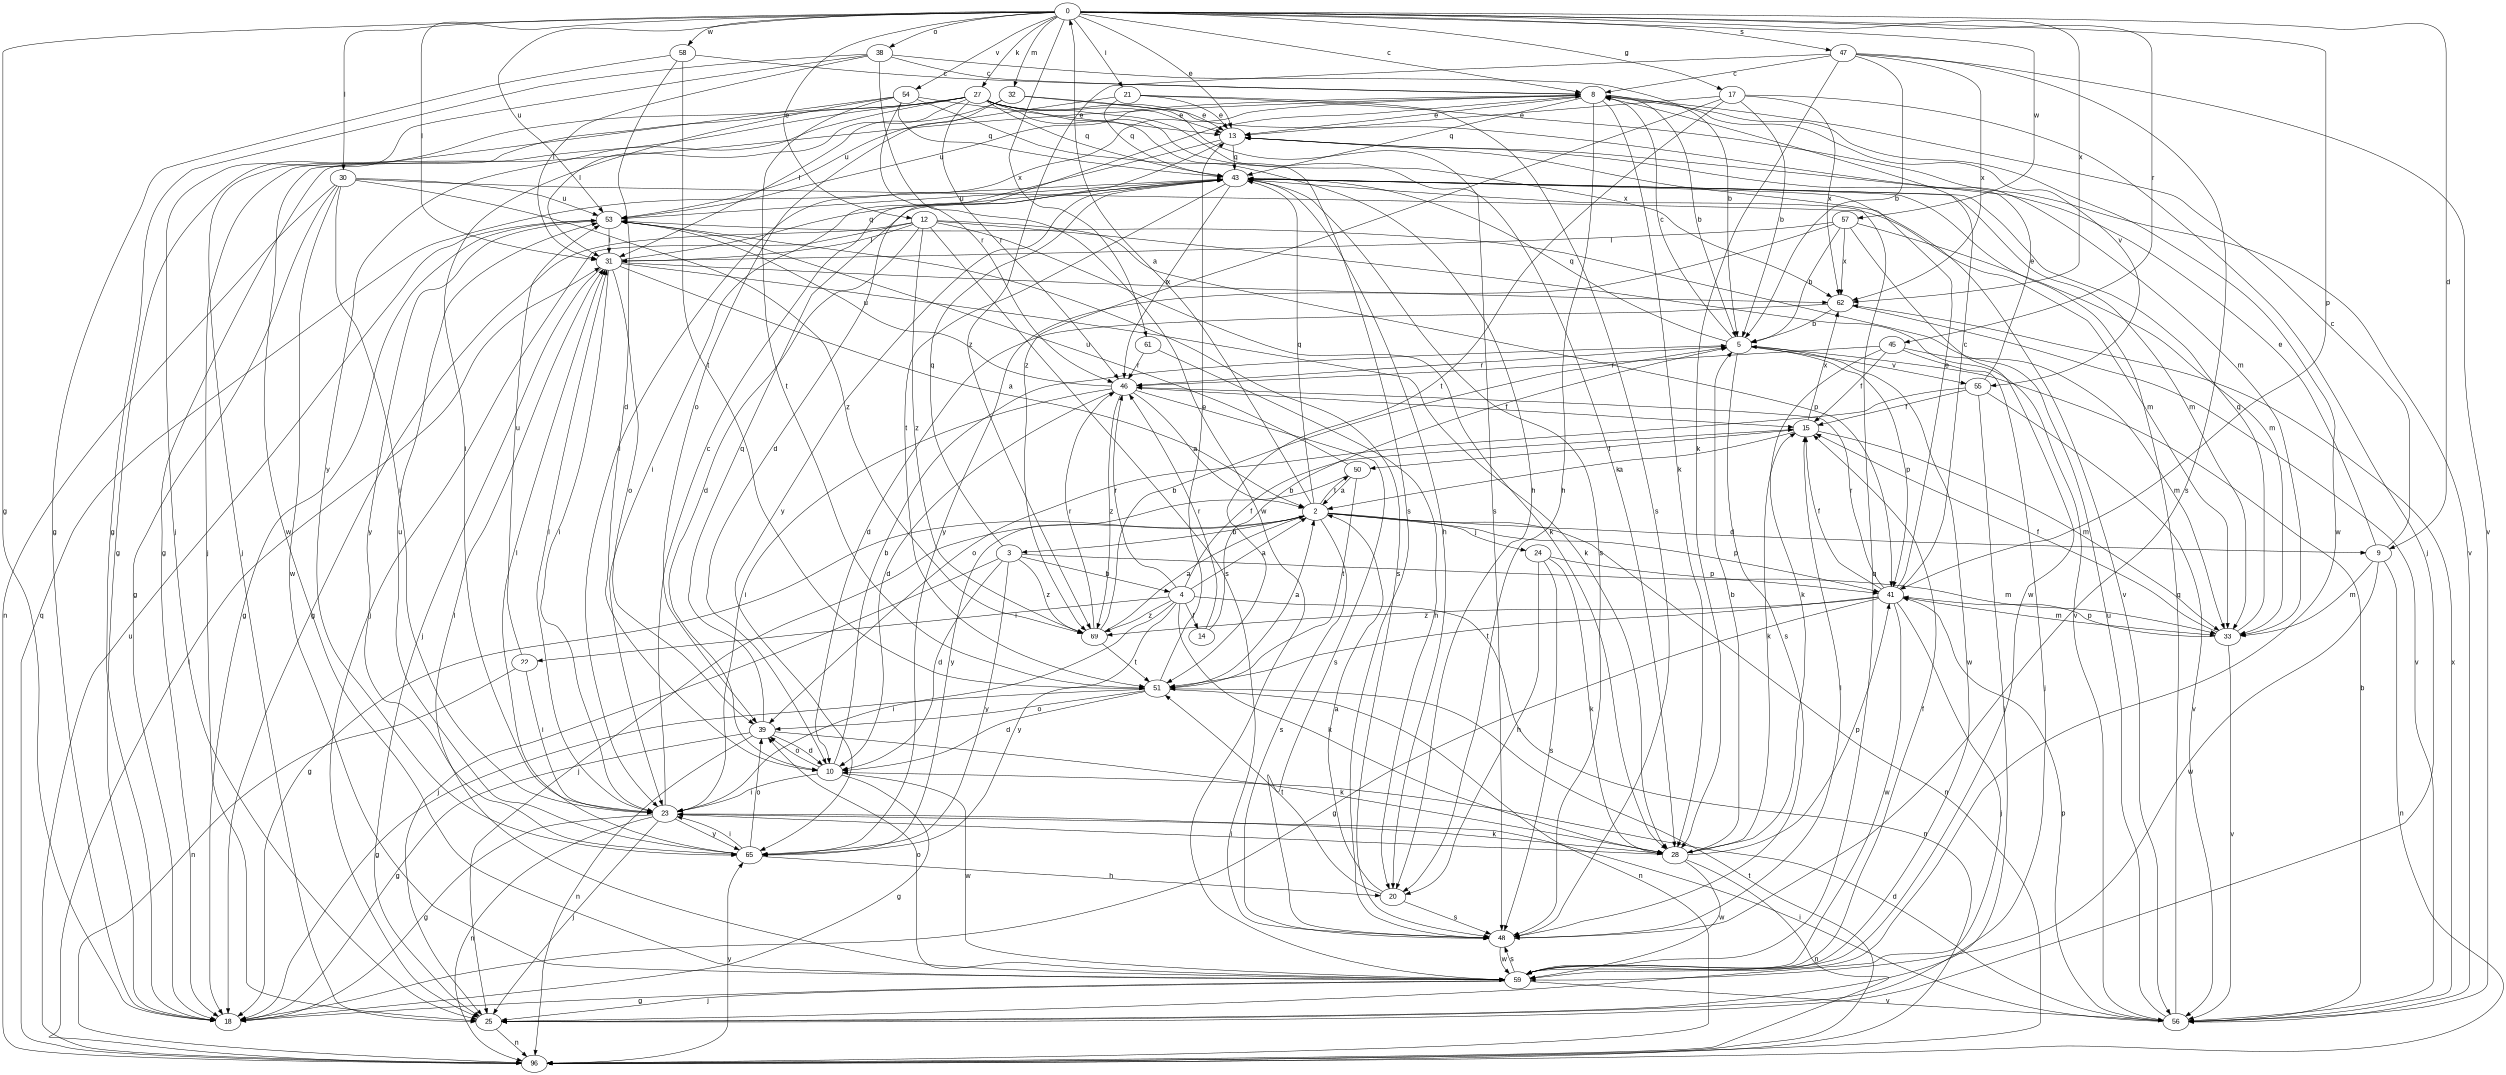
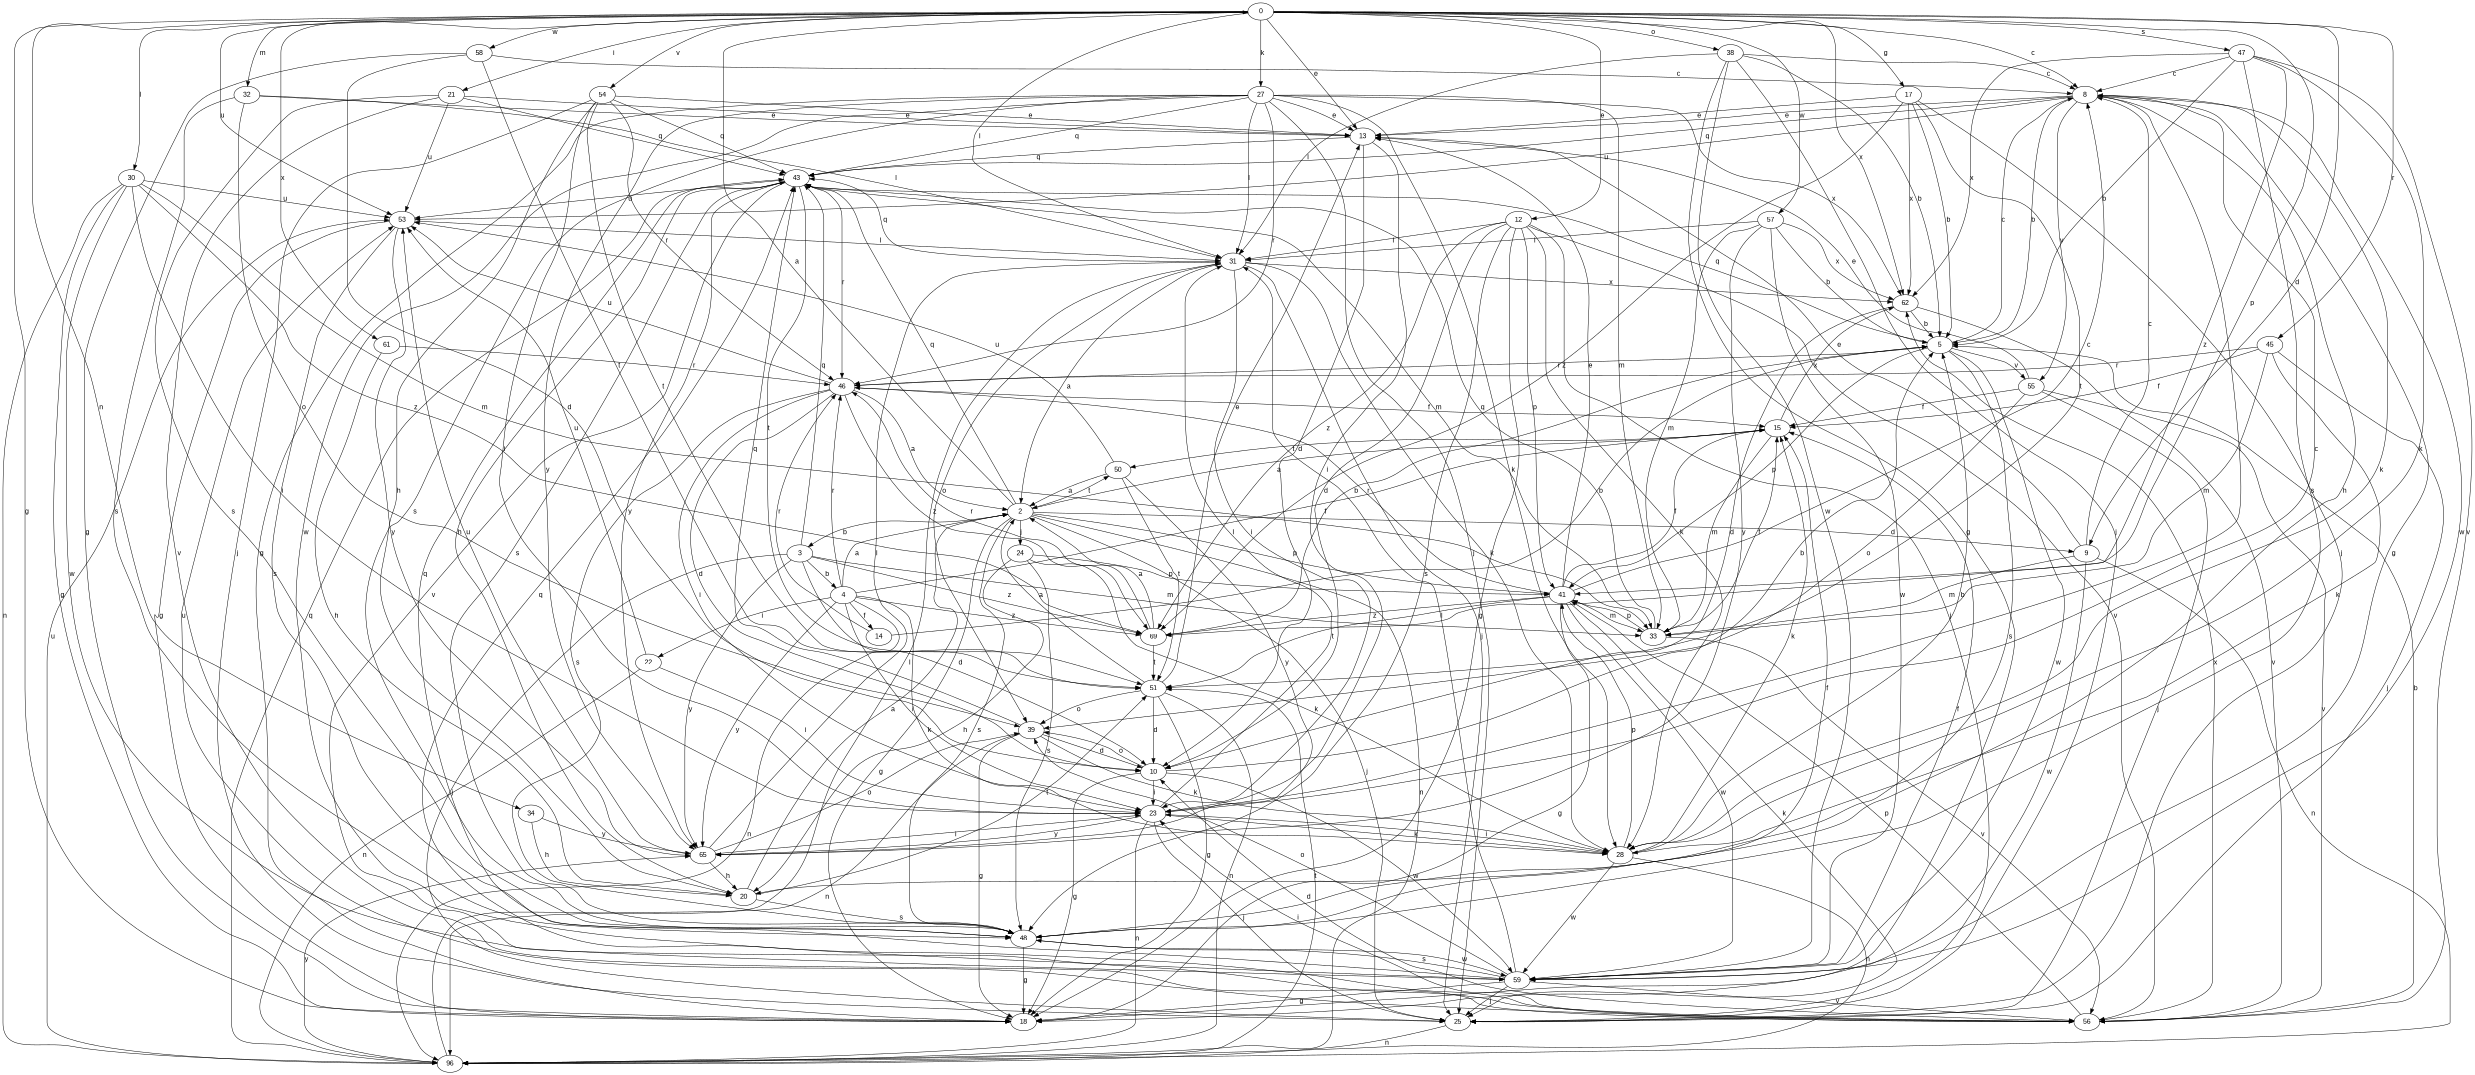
(1841, 689) -> (1827, 689)
none -> (531, 814)
(2001, 814) -> (1784, 814)
(439, 897) -> (1024, 978)
